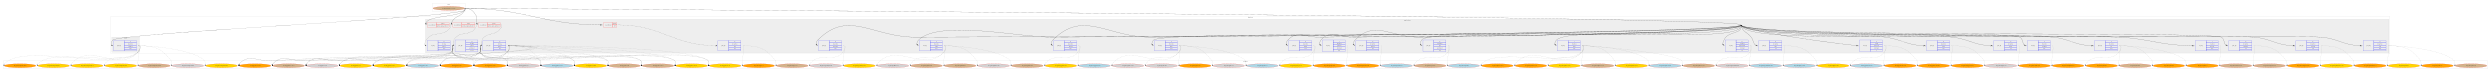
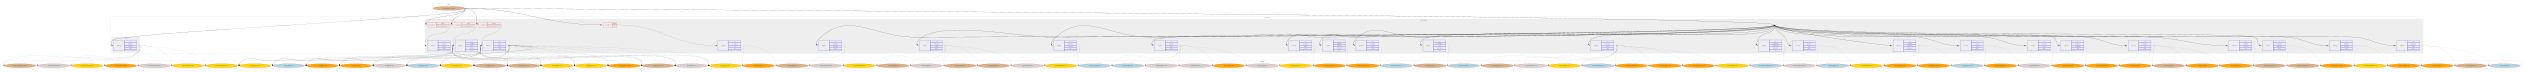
(54, 66) -> (154, 66)
none -> (1531, 66)
(1699, 66) -> (1632, 66)
(2404, 66) -> (2505, 66)
